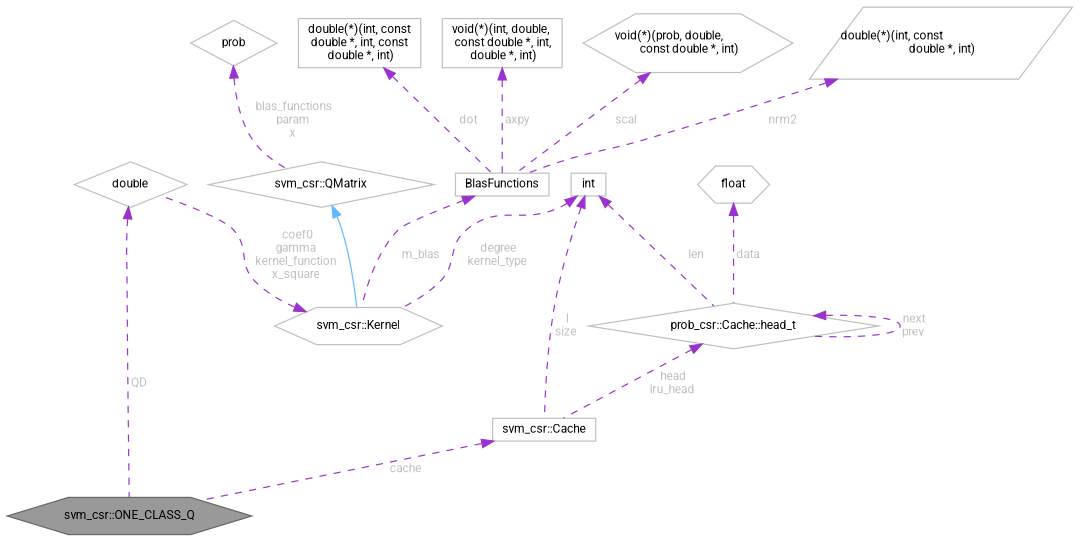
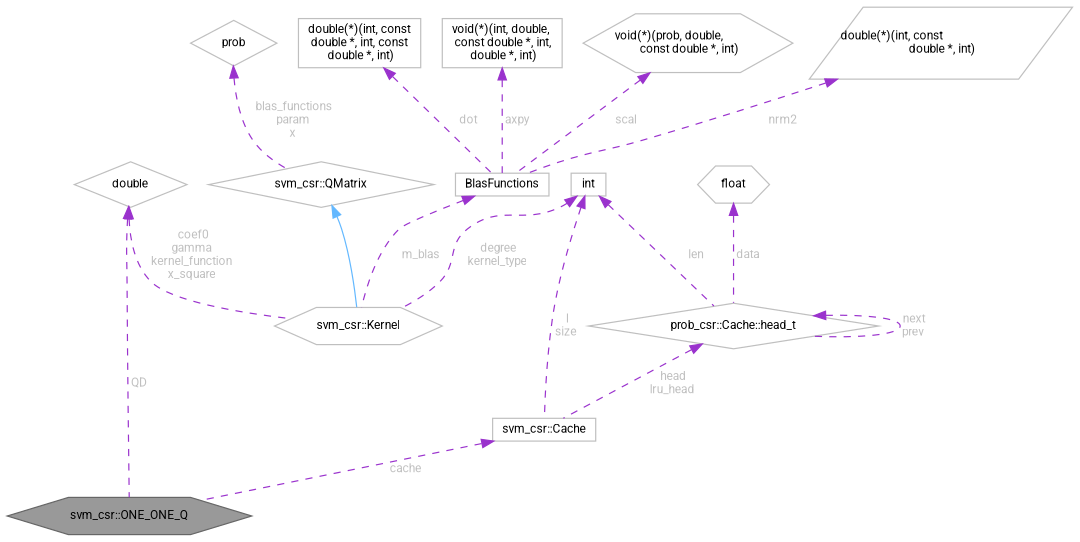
(240, 240) -> (185, 299)
(129, 516) -> (129, 516)
